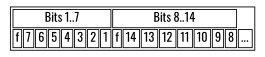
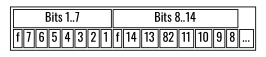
(168, 38) -> (169, 38)
